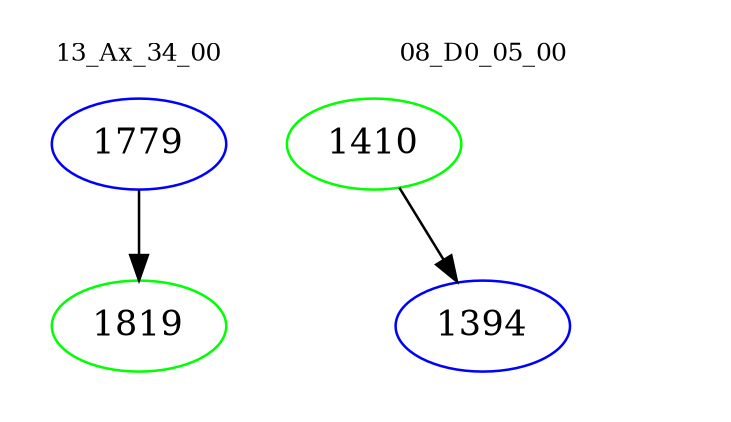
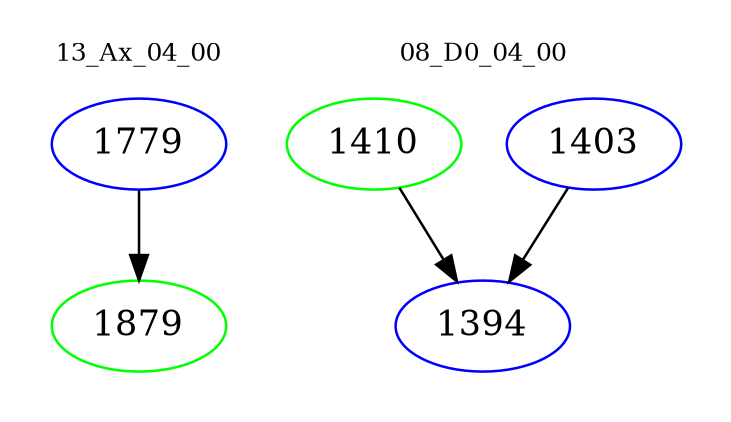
(139, 54) -> (139, 54)
(484, 54) -> (484, 54)
none -> (594, 144)
(139, 326) -> (139, 326)
